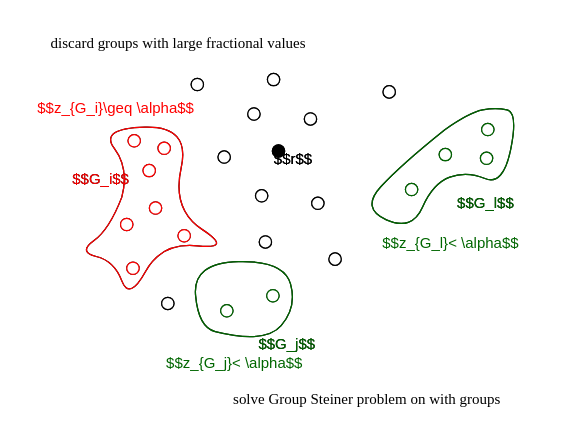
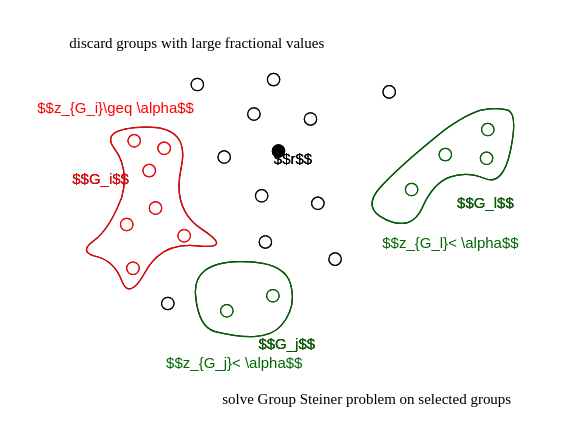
(178, 43) -> (197, 43)
(368, 399) -> (368, 399)
